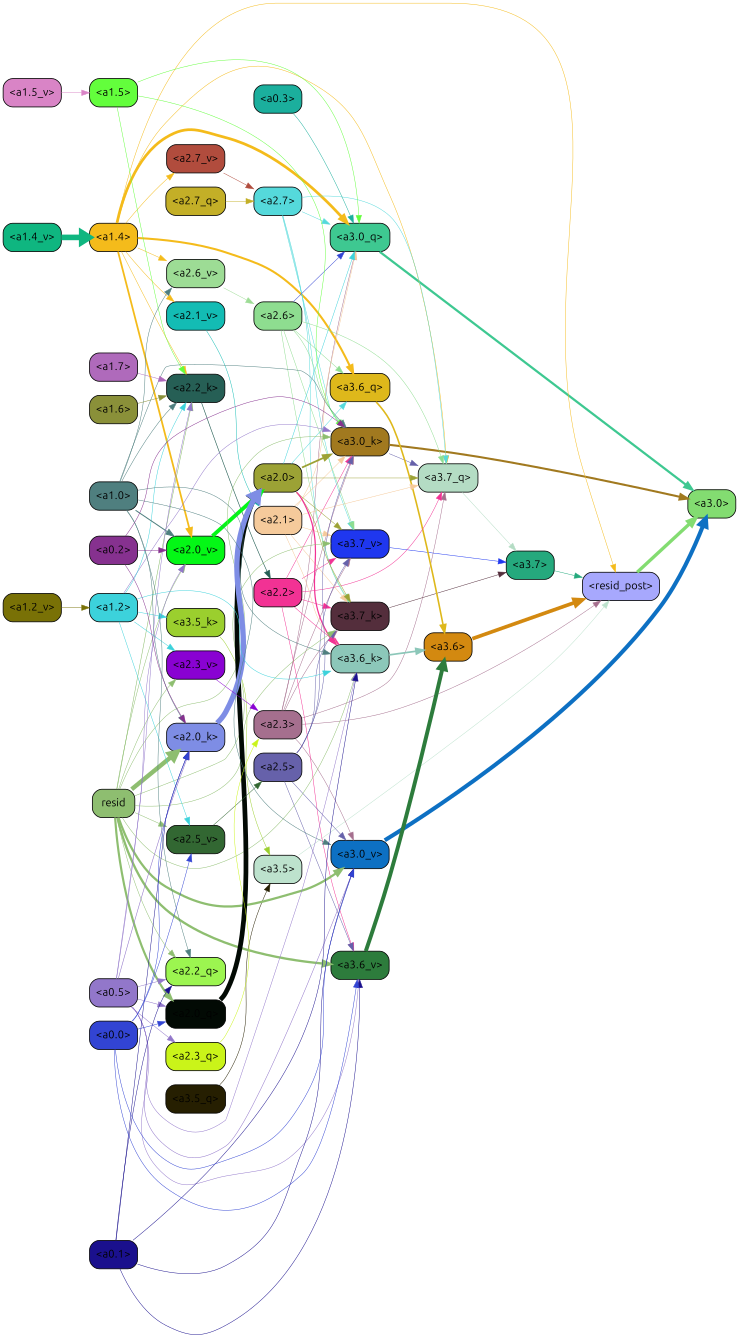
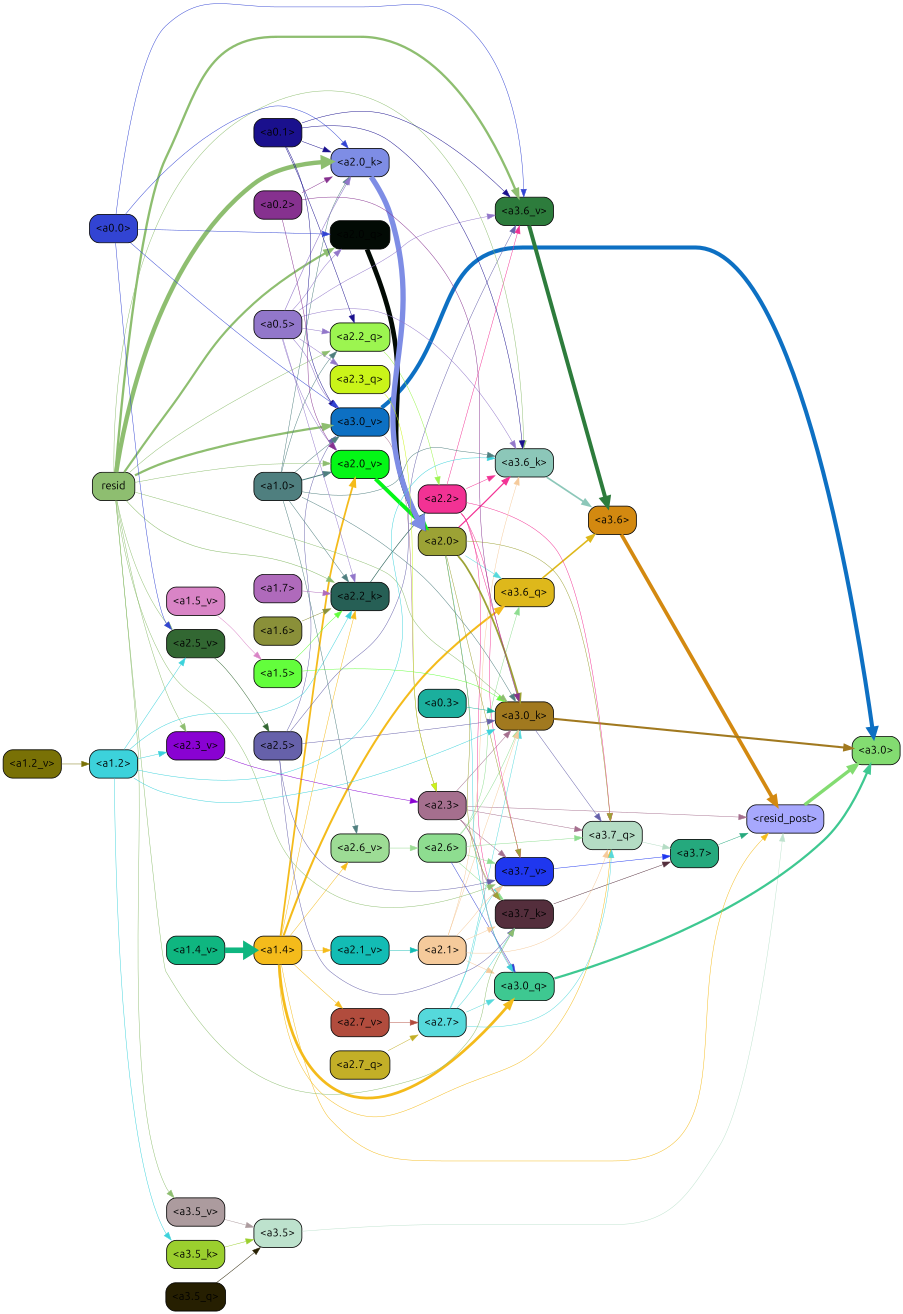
(319, 94) -> none
(325, 163) -> (477, 709)
none -> (418, 411)
(201, 475) -> (322, 789)
(325, 781) -> (412, 609)
none -> (196, 1212)
